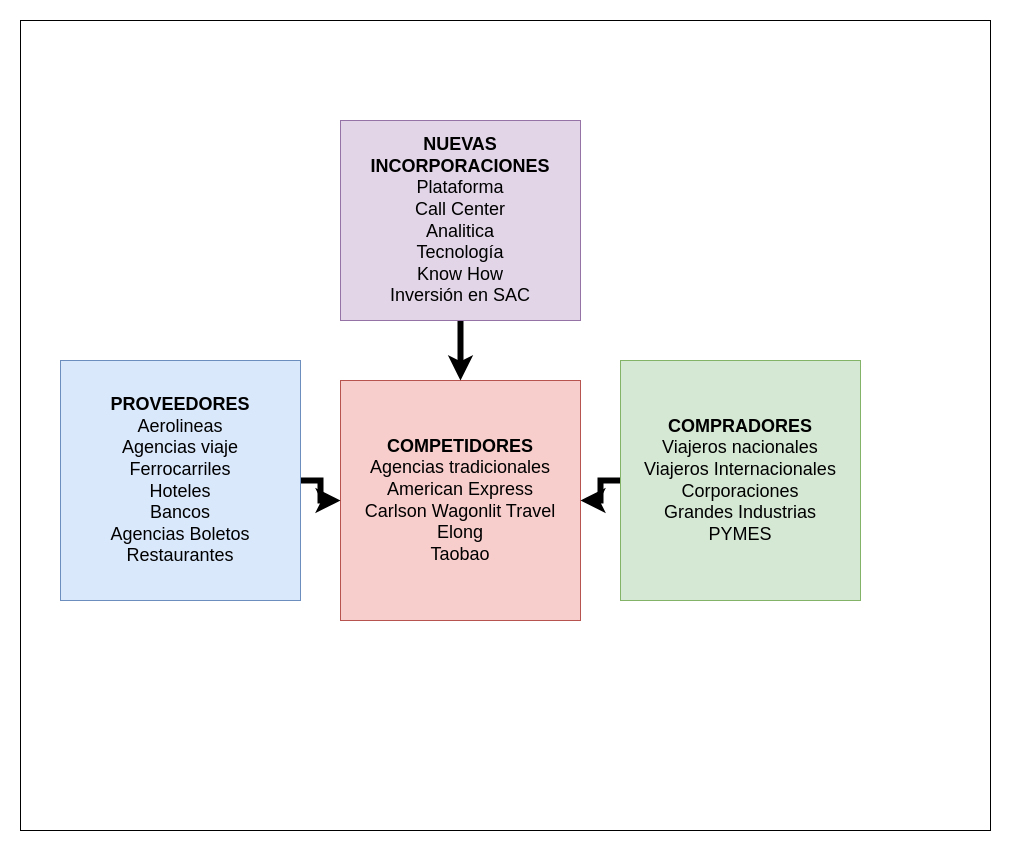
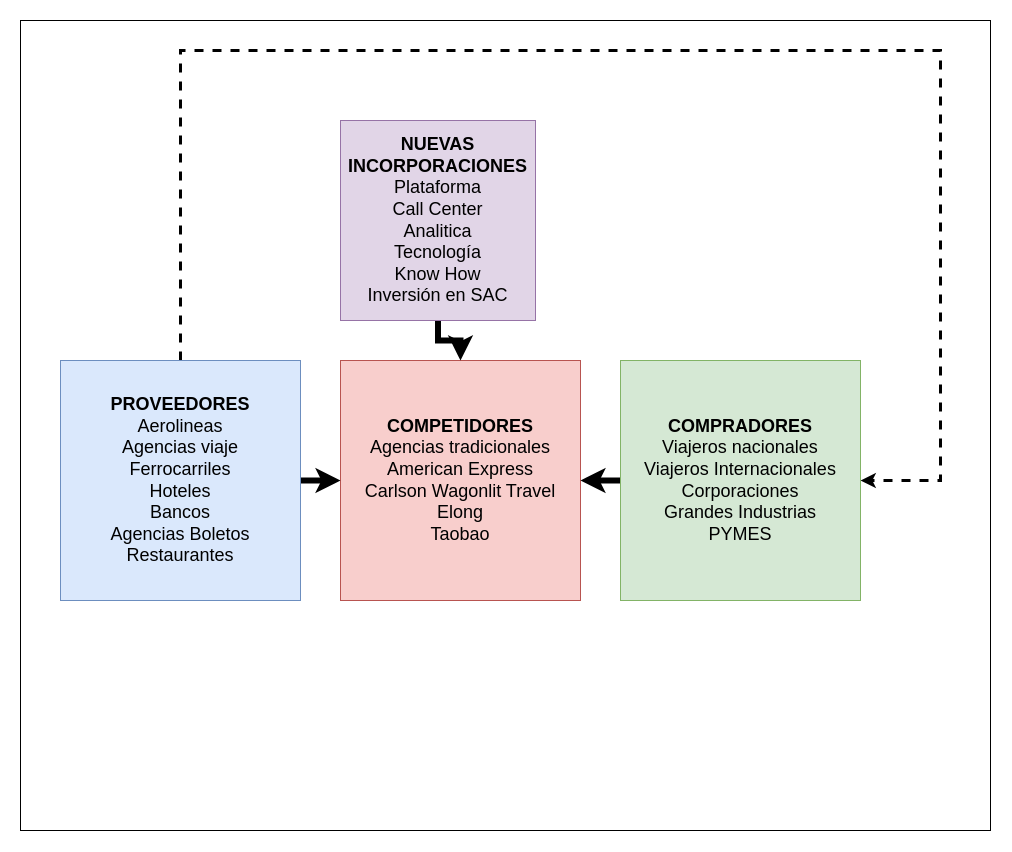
none -> (655, 51)
(461, 221) -> (438, 221)
(461, 501) -> (461, 481)
